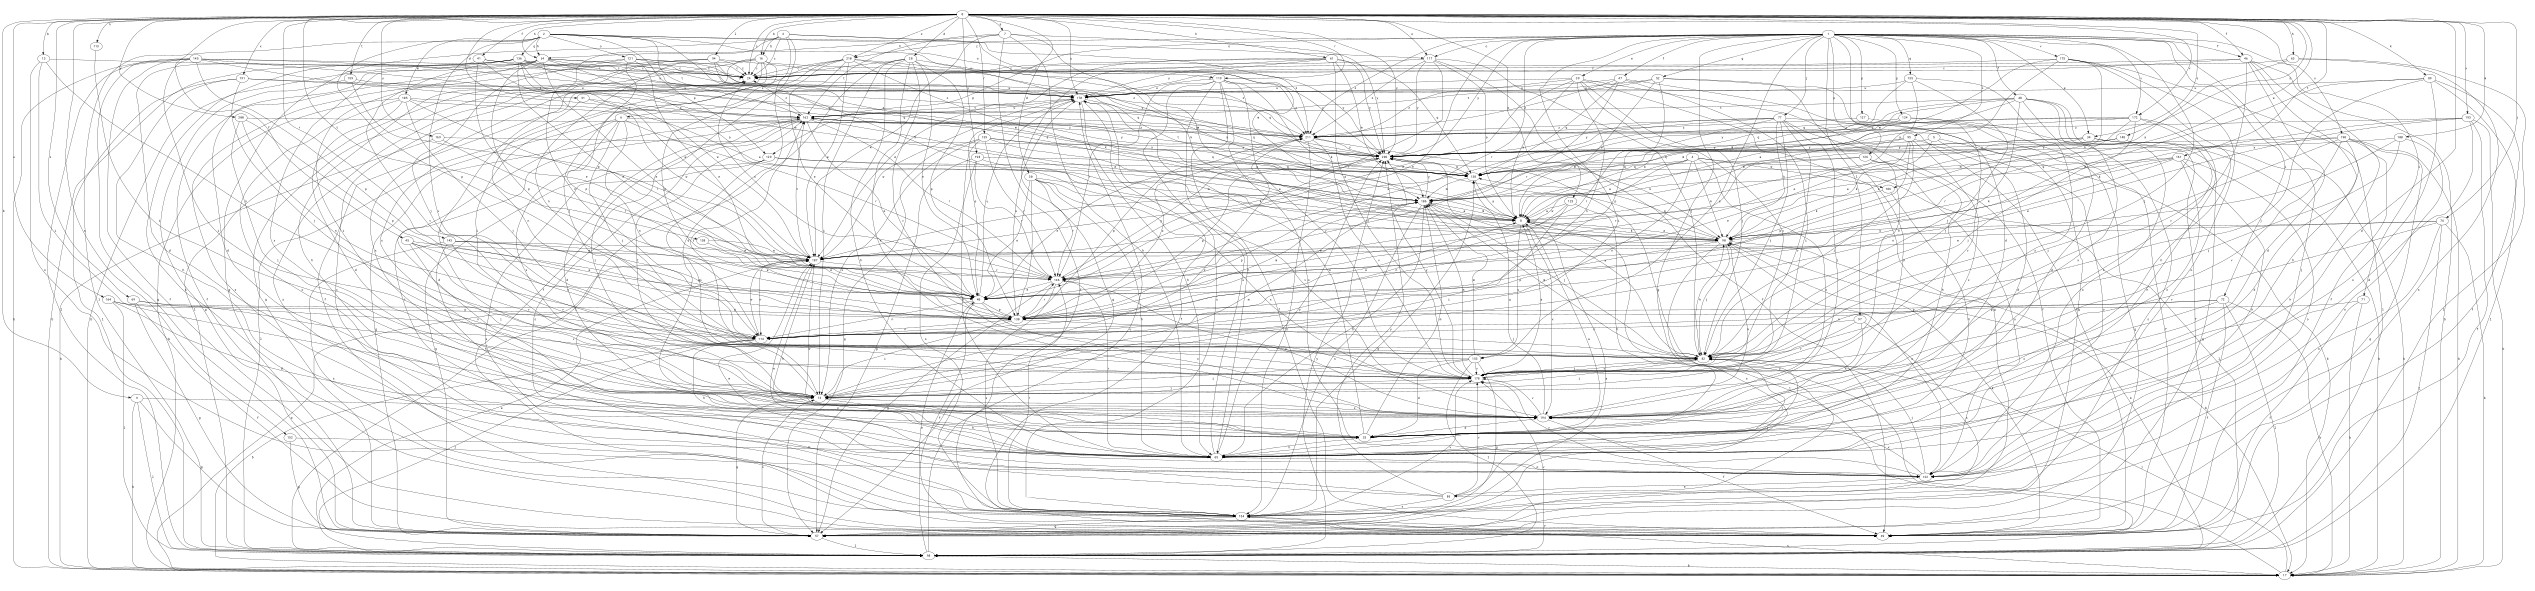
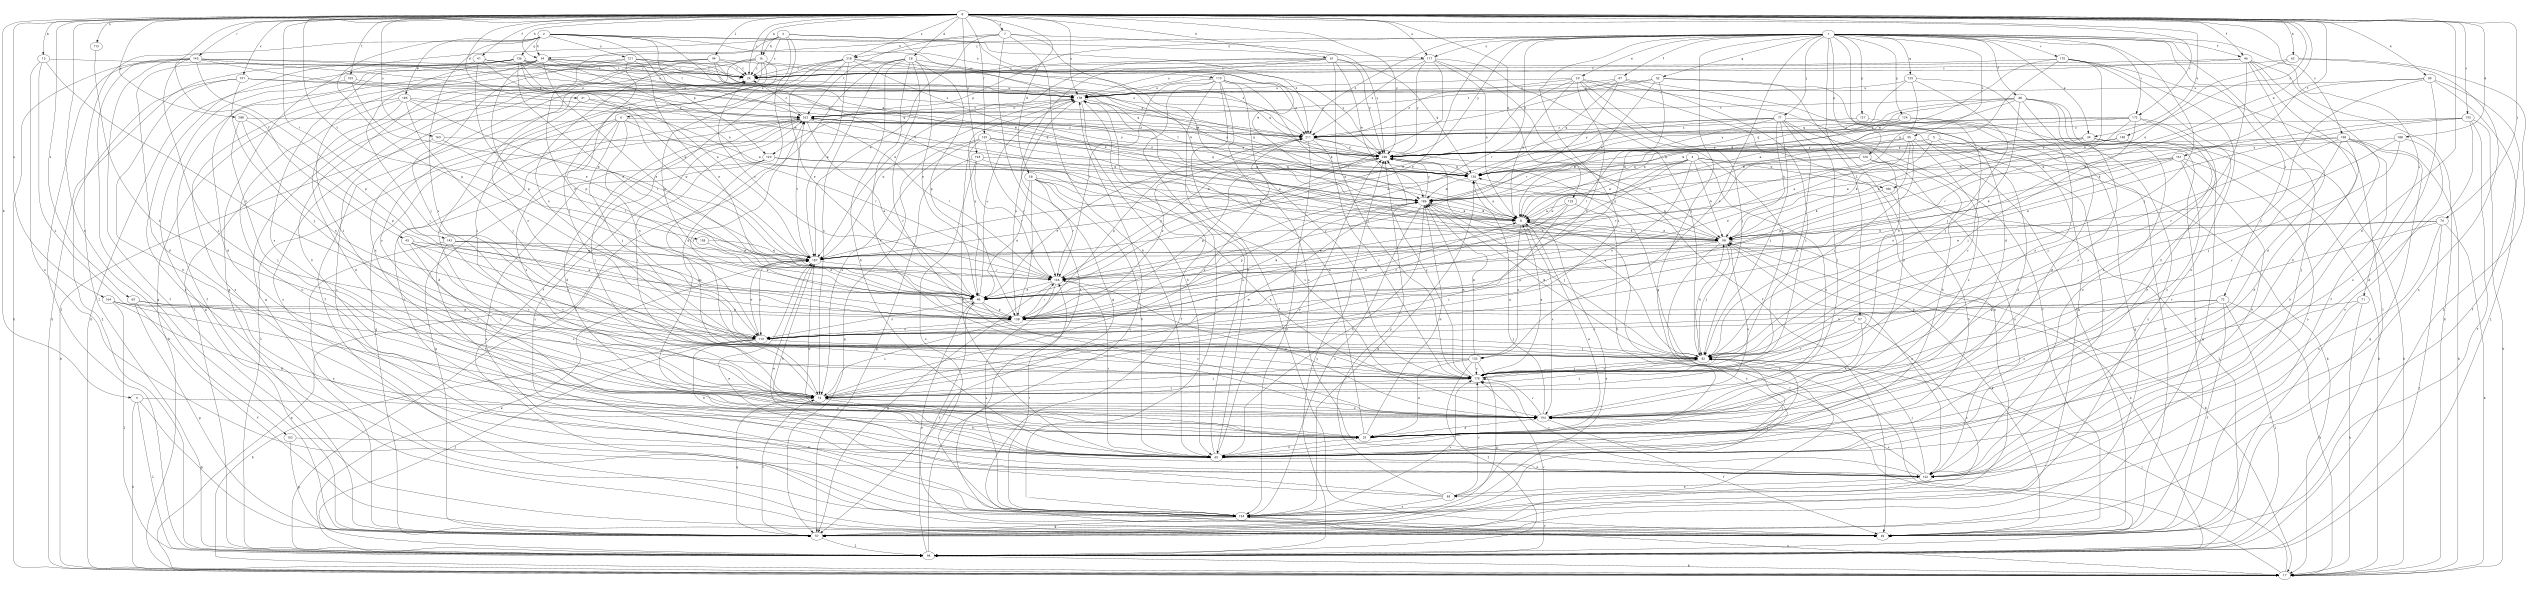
(1222, 30) -> (574, 17)
none -> (1345, 258)
none -> (1278, 344)
